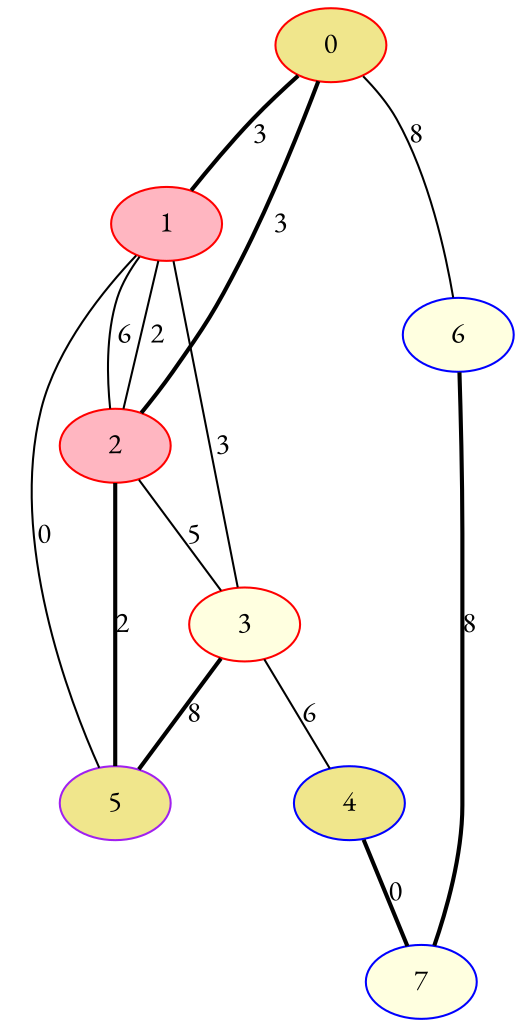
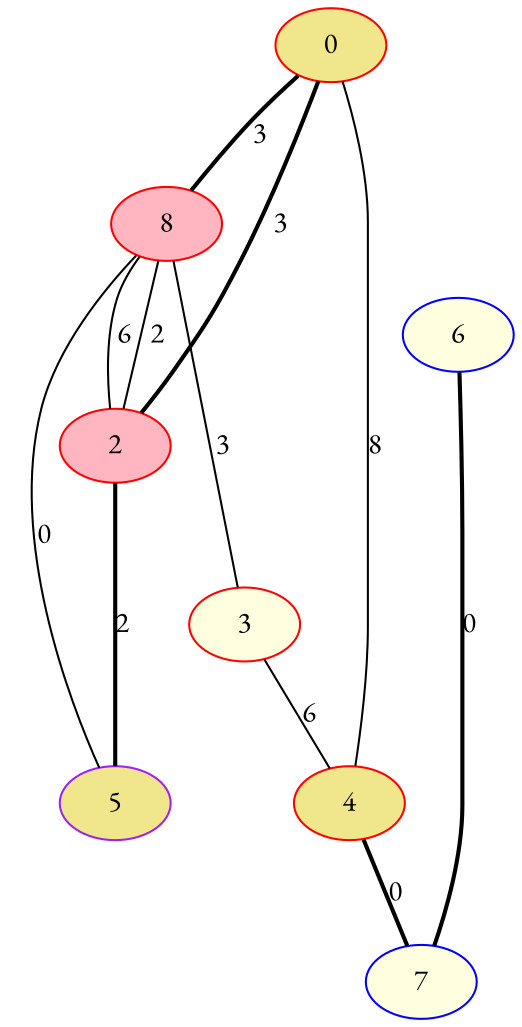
(423, 180) -> (368, 423)
(167, 224) -> (167, 224)
(180, 535) -> none
(470, 624) -> (470, 624)
(180, 714) -> none
(349, 803) -> (349, 803)
